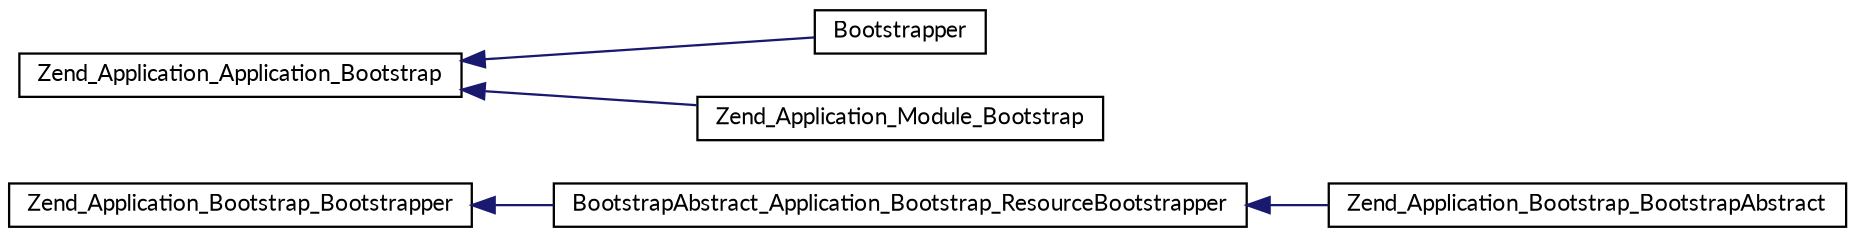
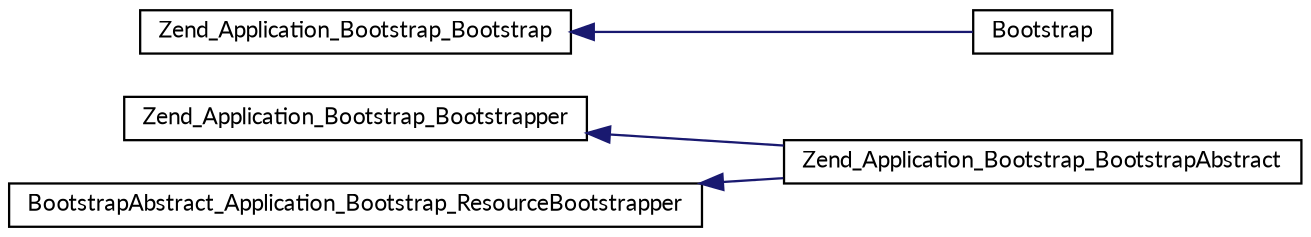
(900, 32) -> (1043, 32)
(240, 75) -> (356, 32)
(900, 119) -> none
(524, 205) -> (697, 140)
